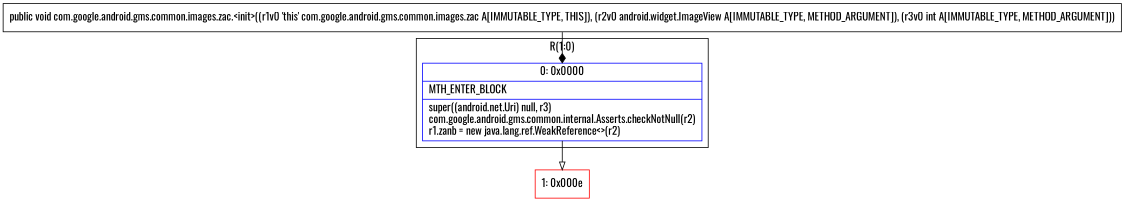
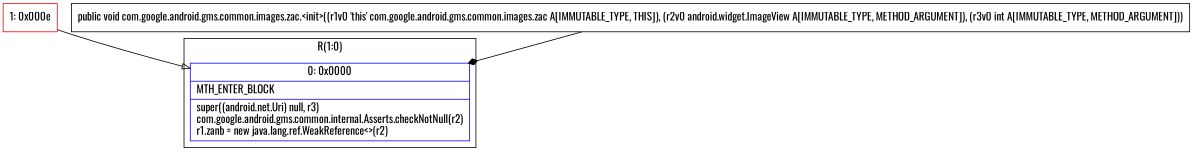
(562, 152) -> (120, 49)
